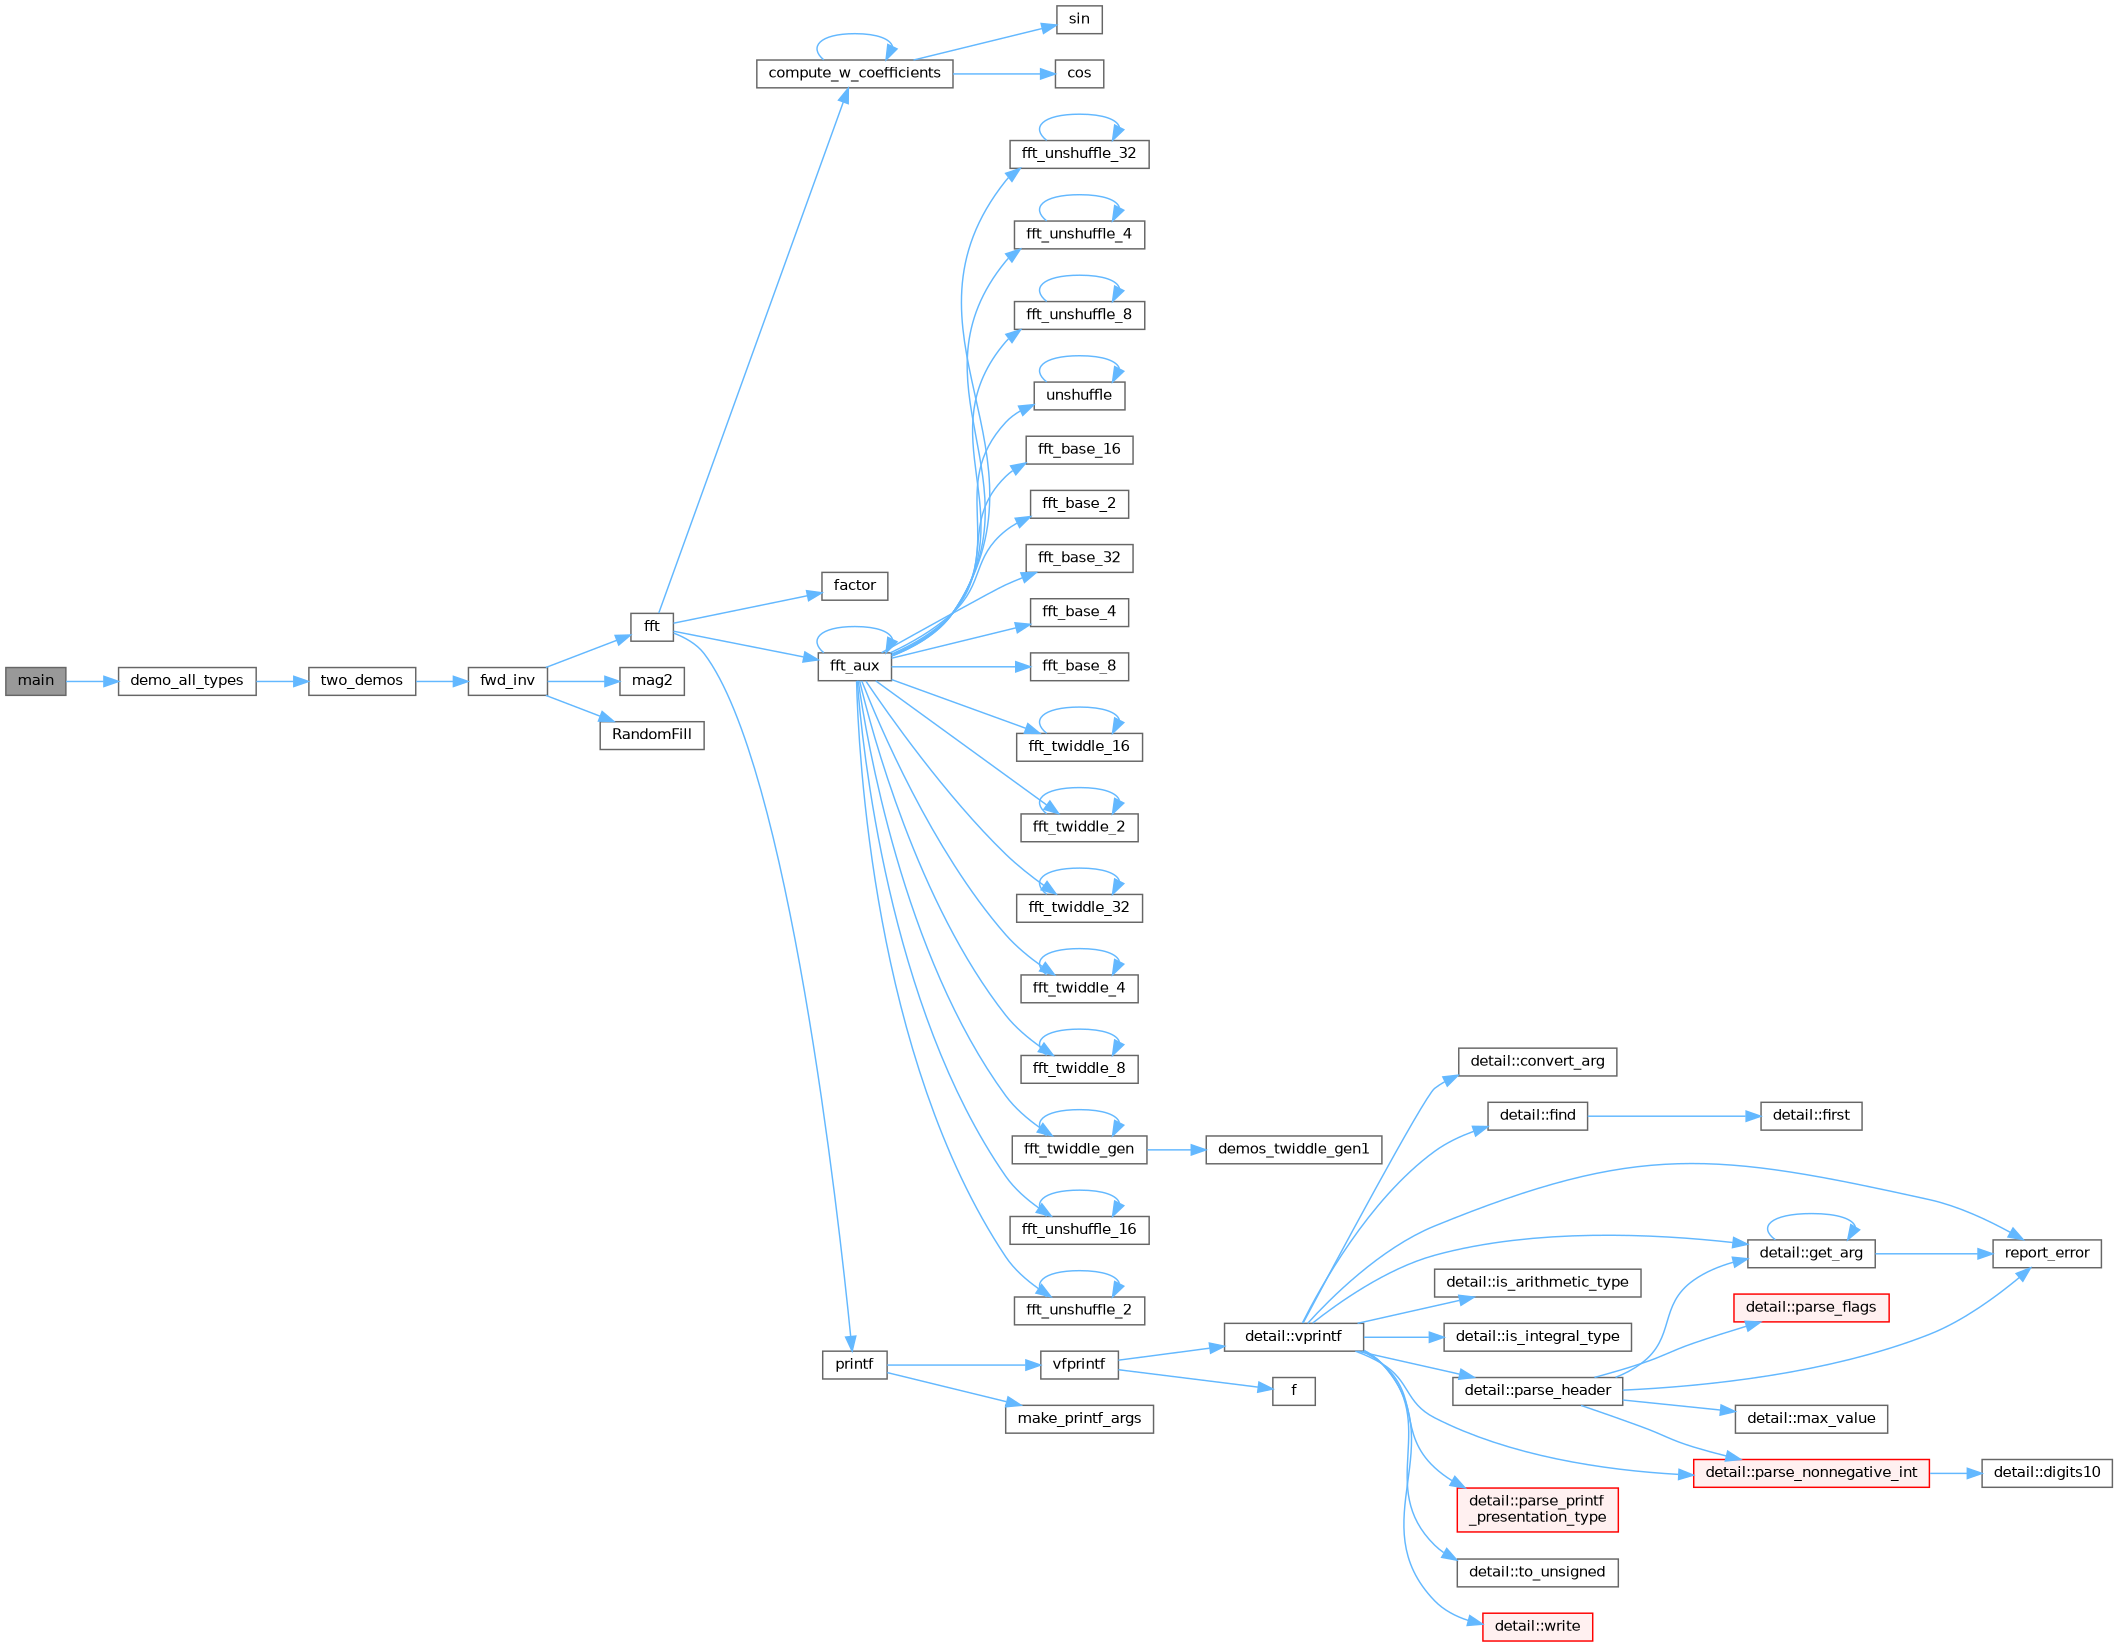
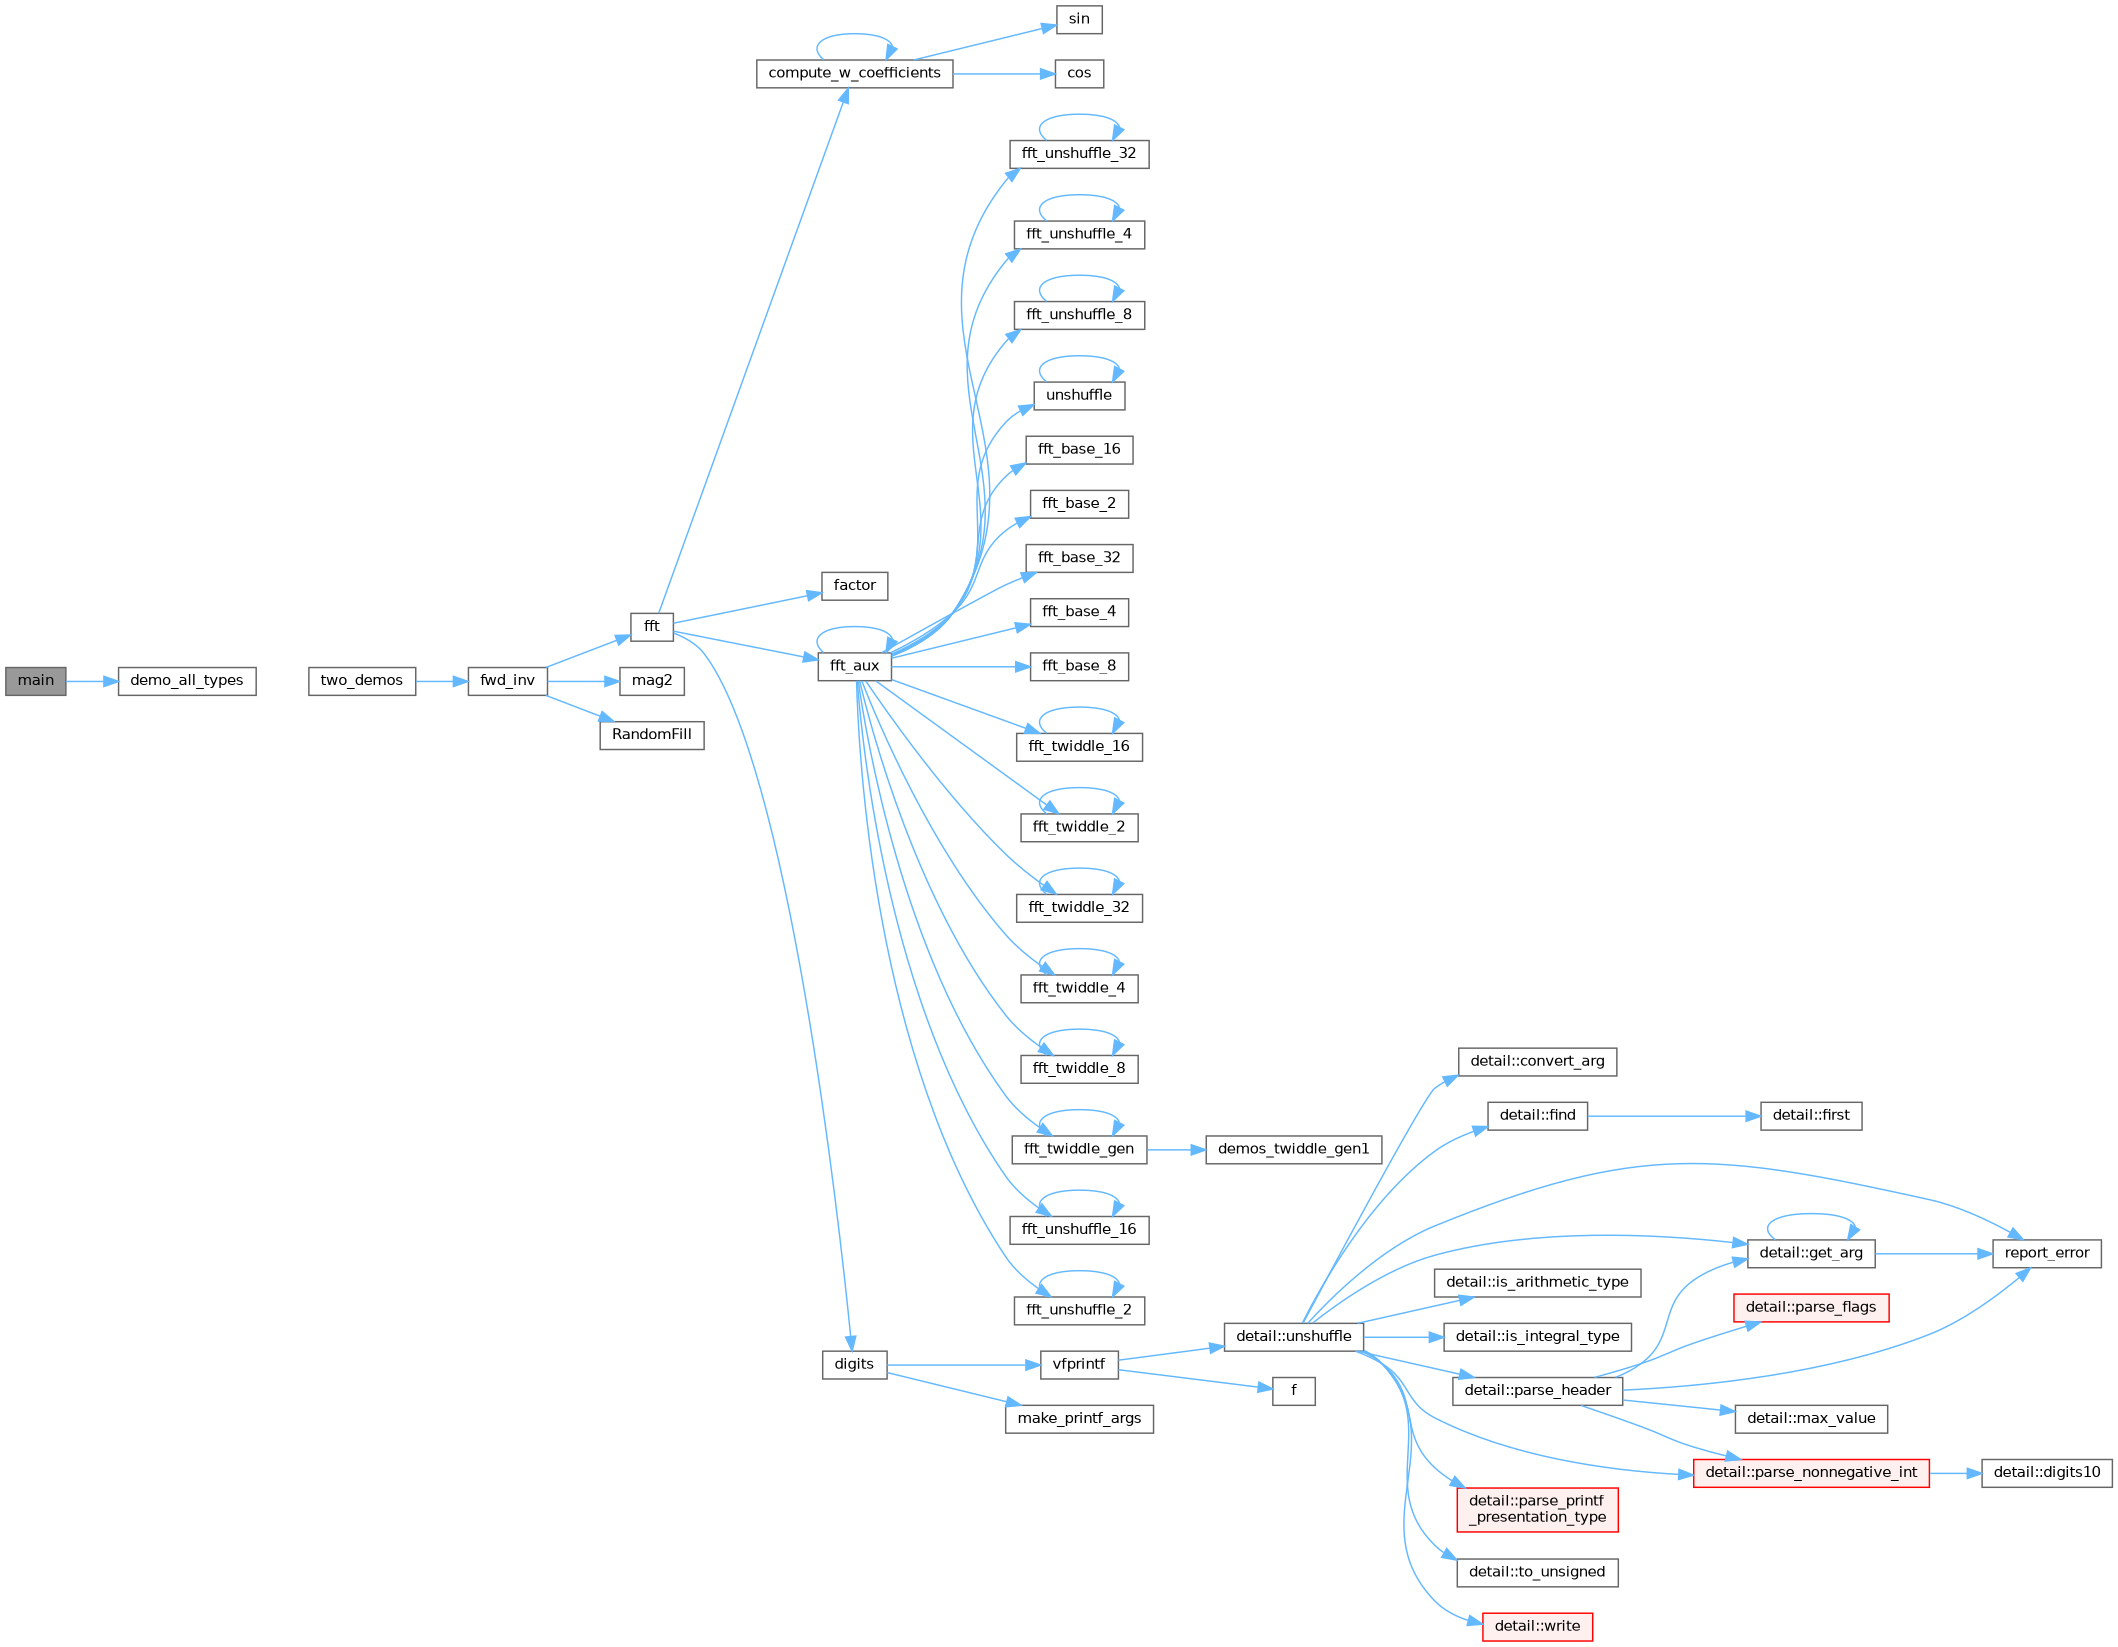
(275, 681) -> none
(1294, 1337) -> (1294, 1337)
(855, 1365) -> (855, 1365)
